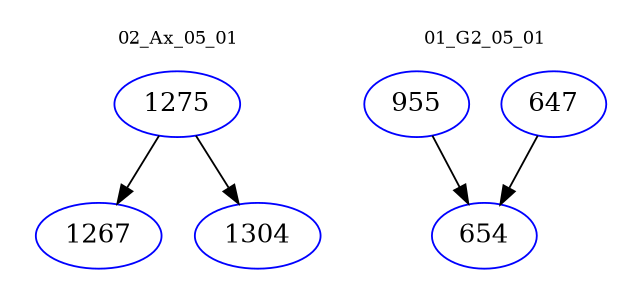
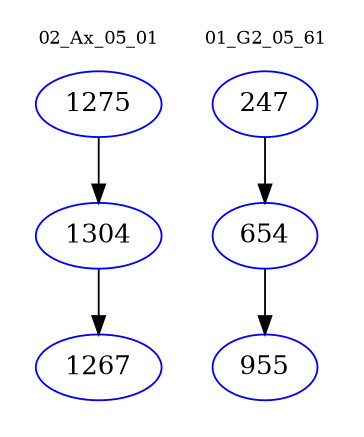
(485, 39) -> (266, 39)
(554, 104) -> (265, 104)
(446, 161) -> (265, 293)
(143, 162) -> (99, 293)
